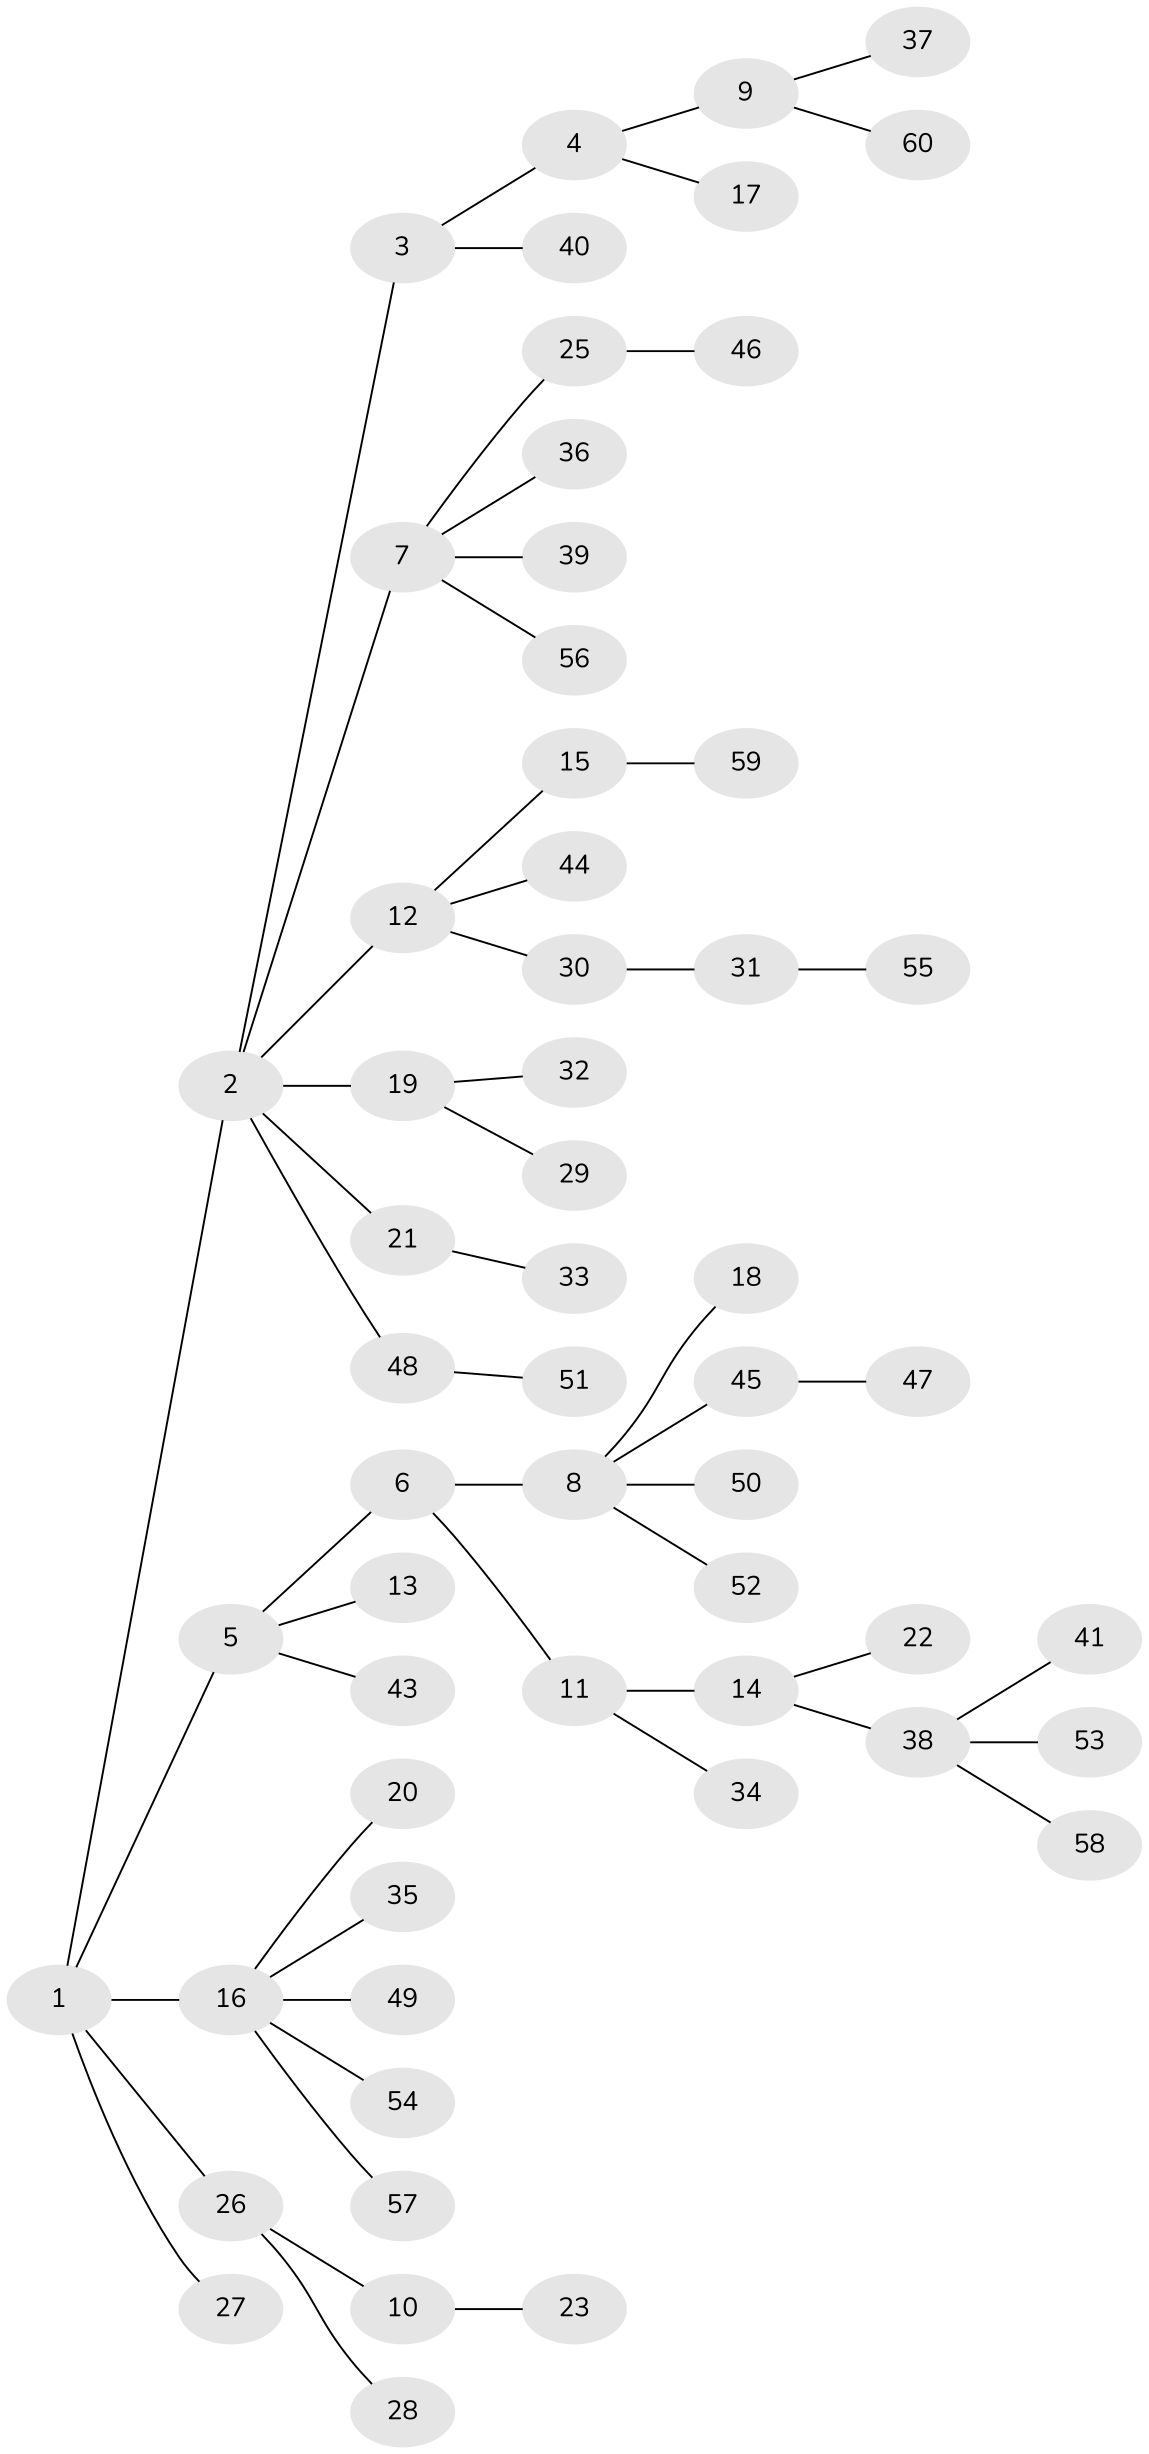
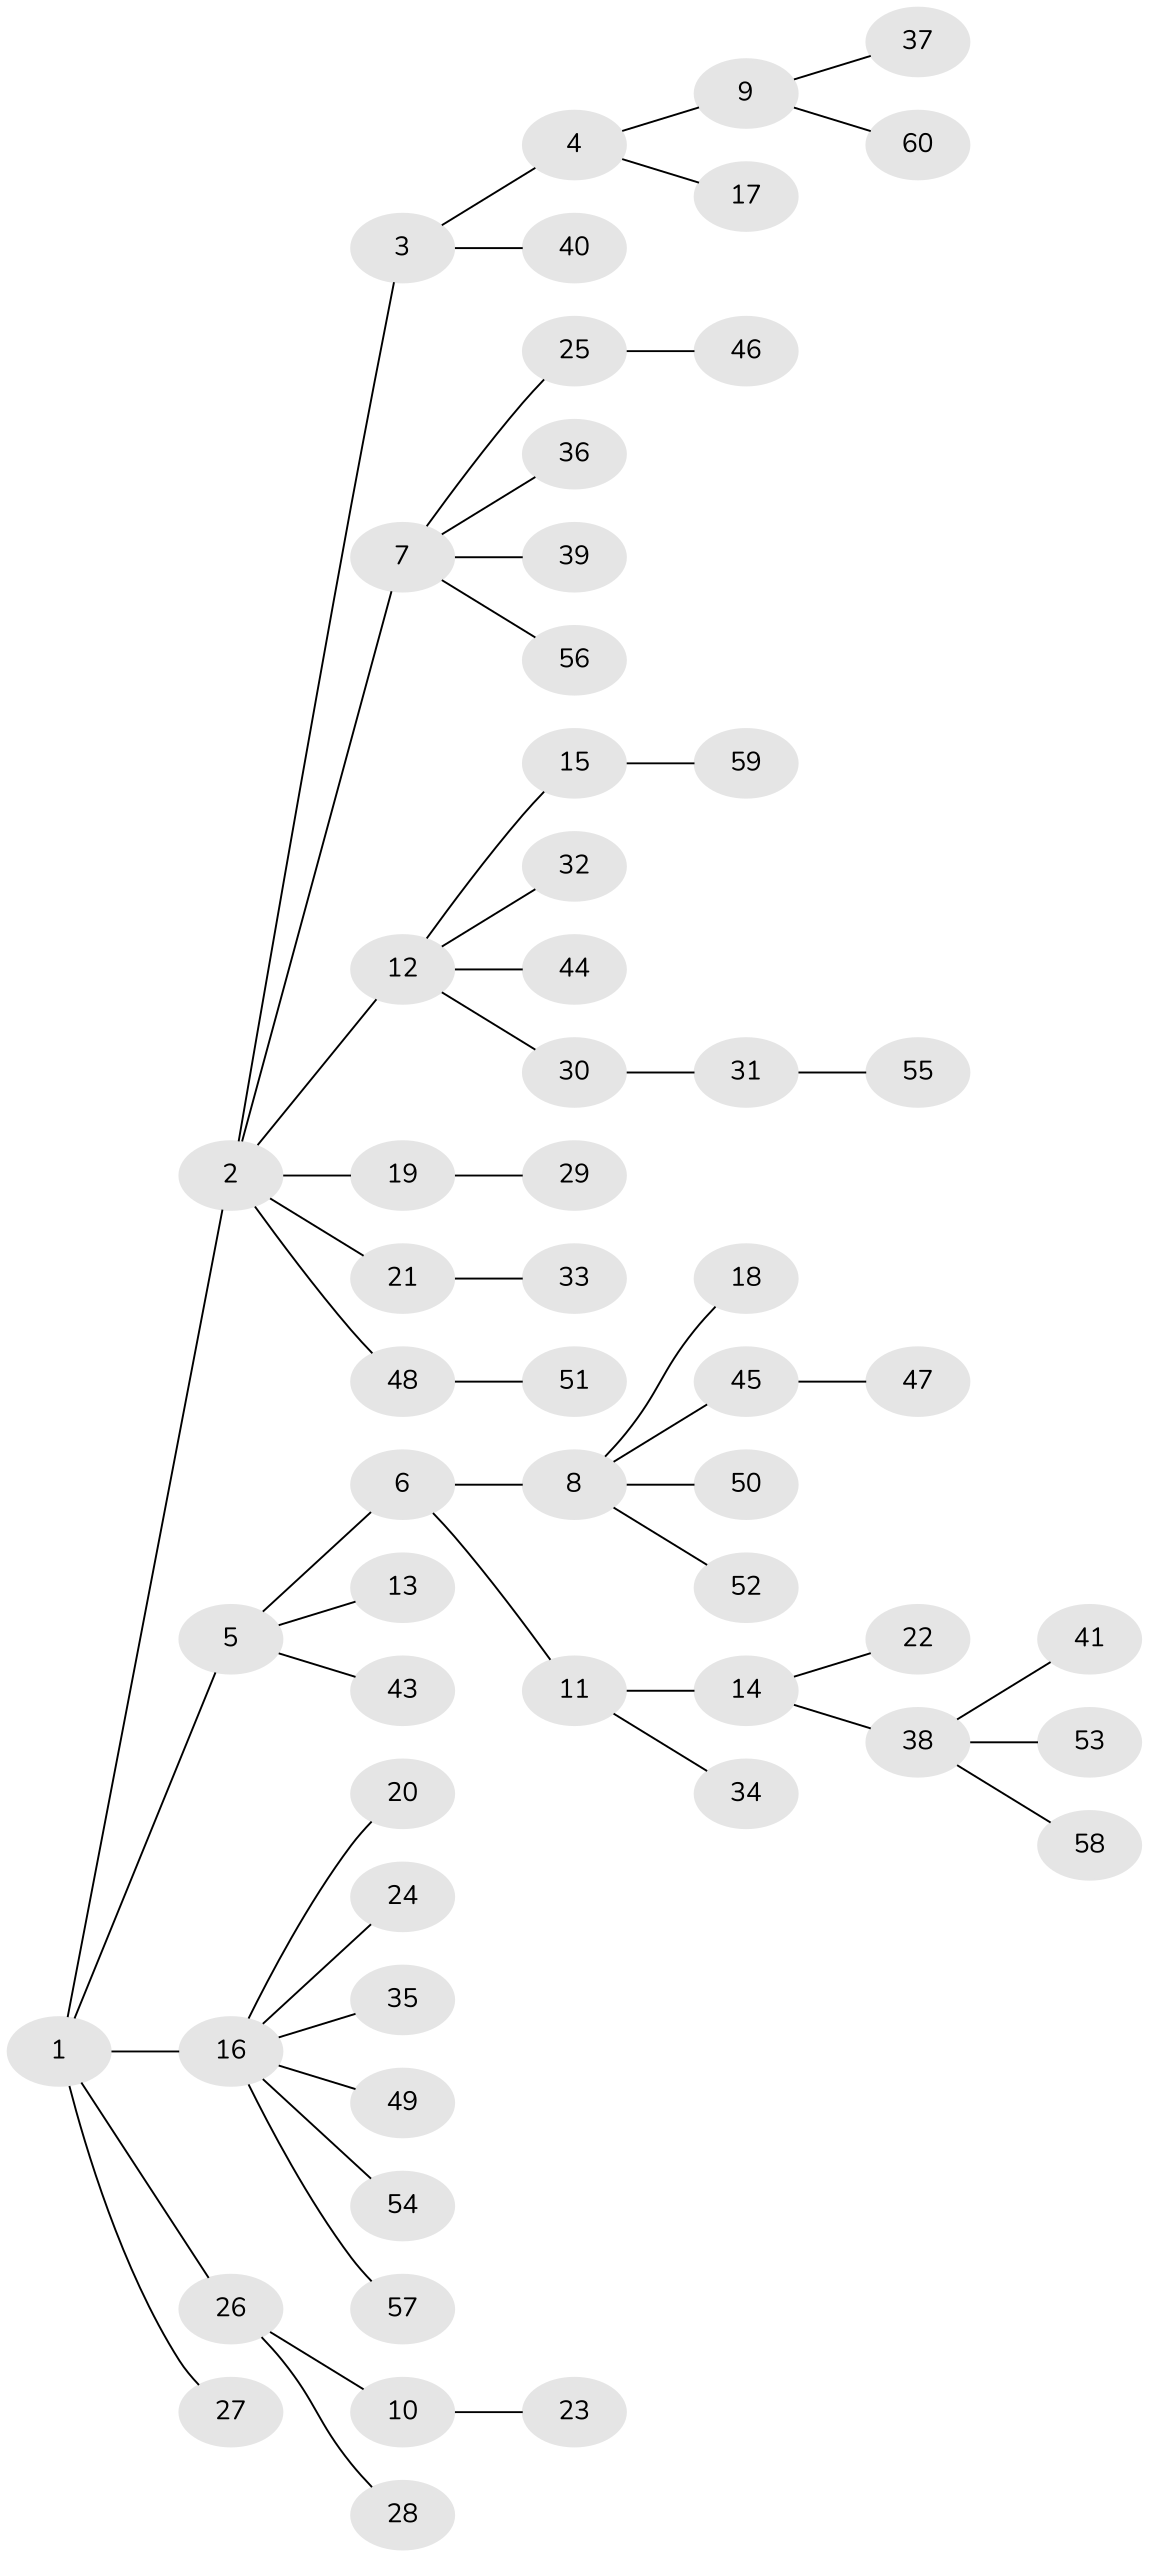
(488, 1079) -> (489, 918)
none -> (403, 1897)
